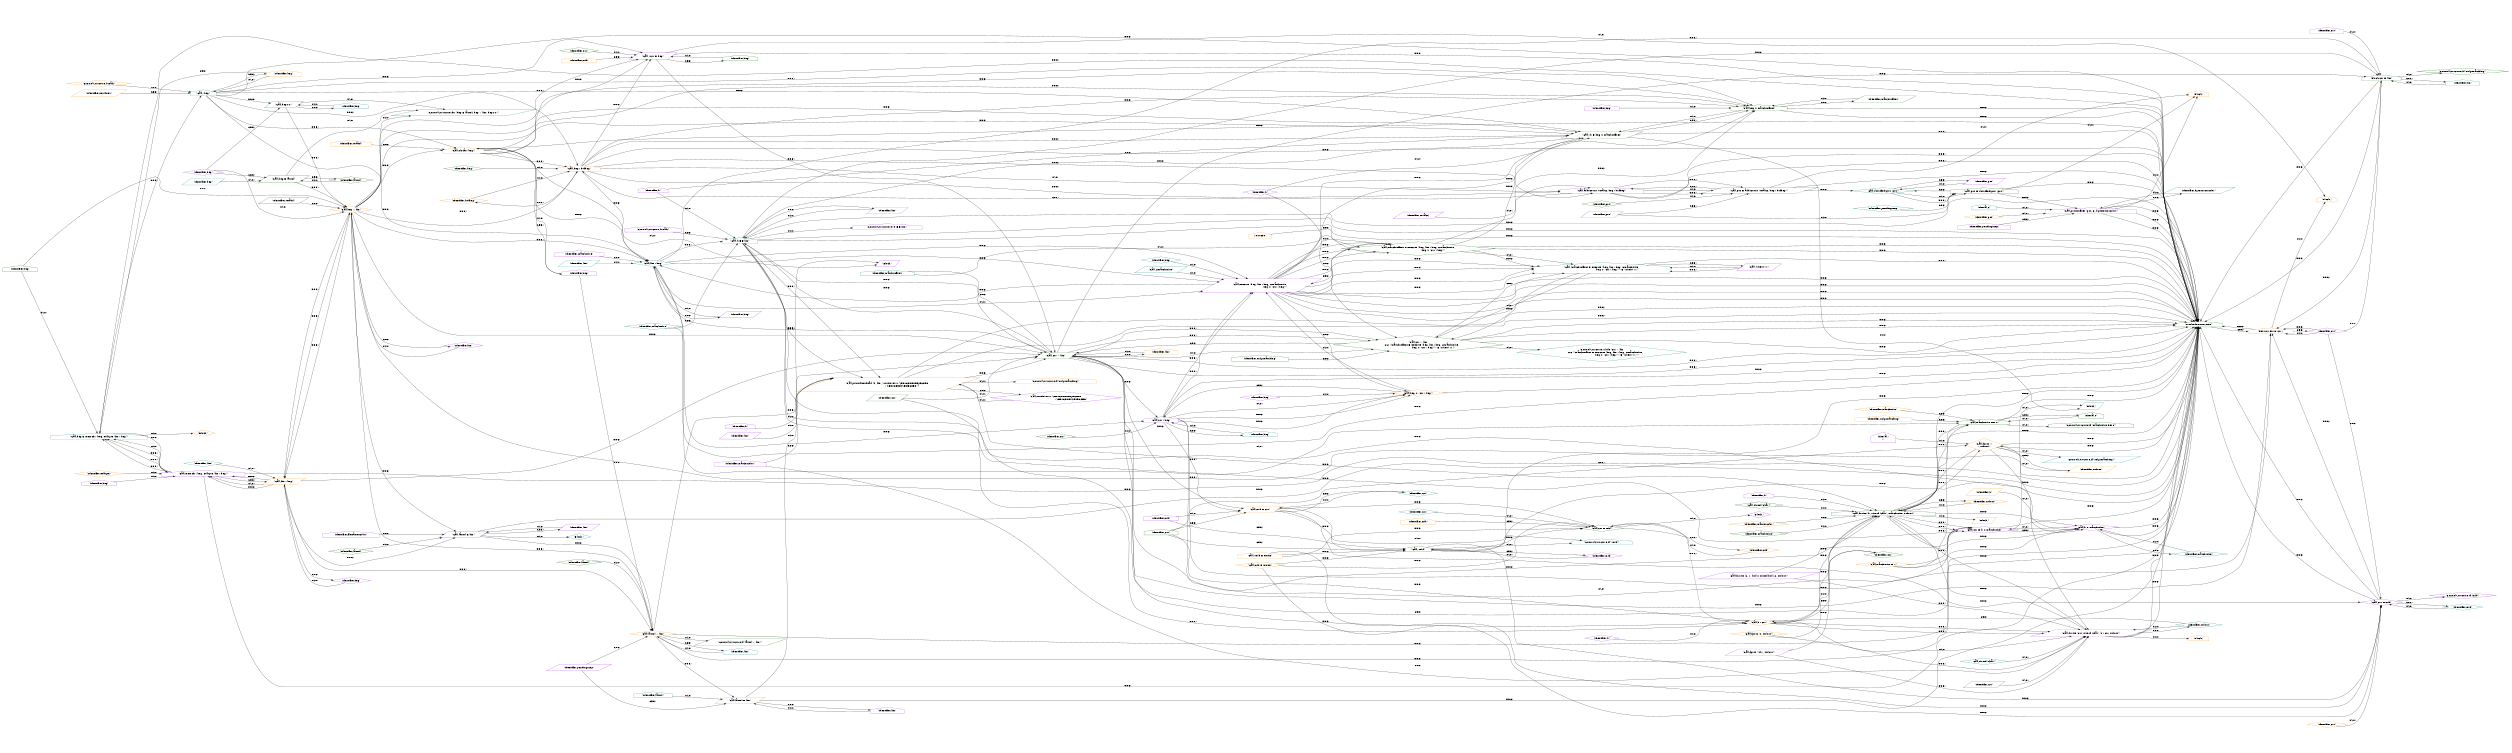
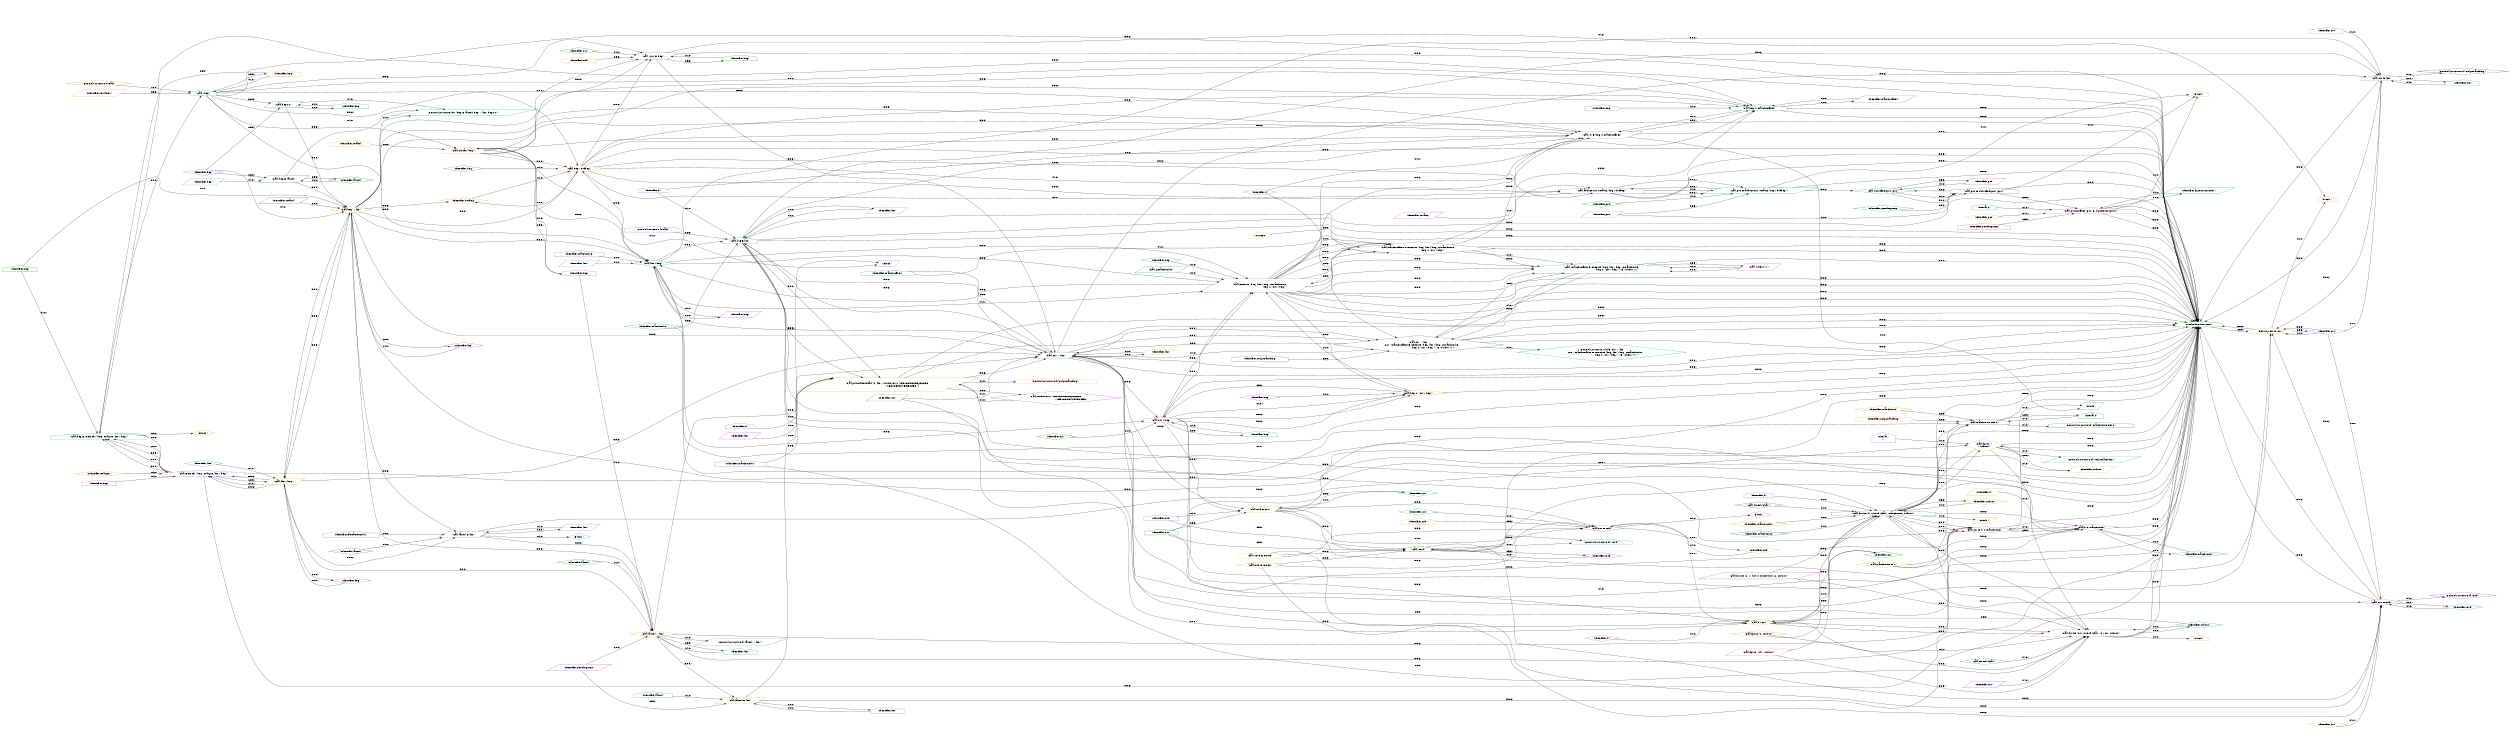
(2382, 78) -> (2382, 78)
(390, 167) -> (406, 205)
(887, 227) -> none
none -> (1732, 423)
